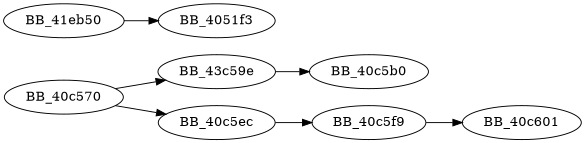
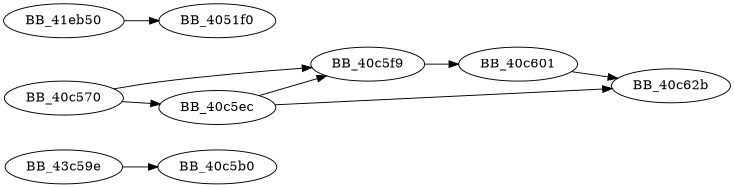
(217, 21) -> (217, 21)
(136, 85) -> (208, 76)
none -> (671, 86)
